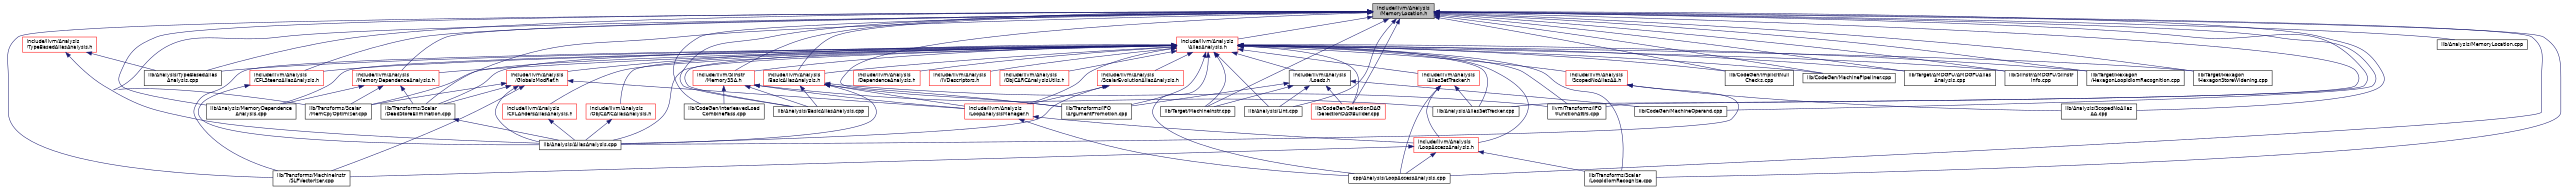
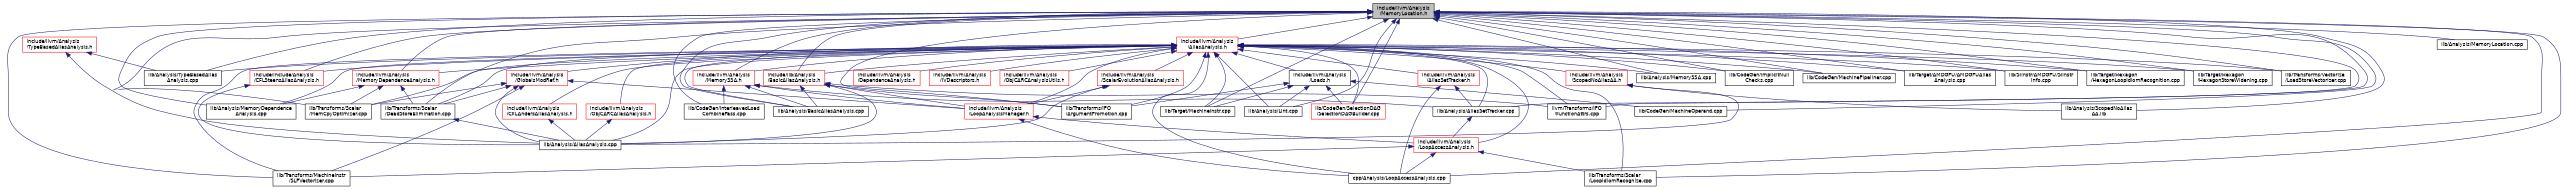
(287, 78) -> (287, 78)
(724, 78) -> (724, 78)
(794, 78) -> (794, 78)
none -> (1676, 78)
none -> (2316, 78)
(2099, 112) -> (2099, 112)
(1427, 114) -> (1461, 129)
